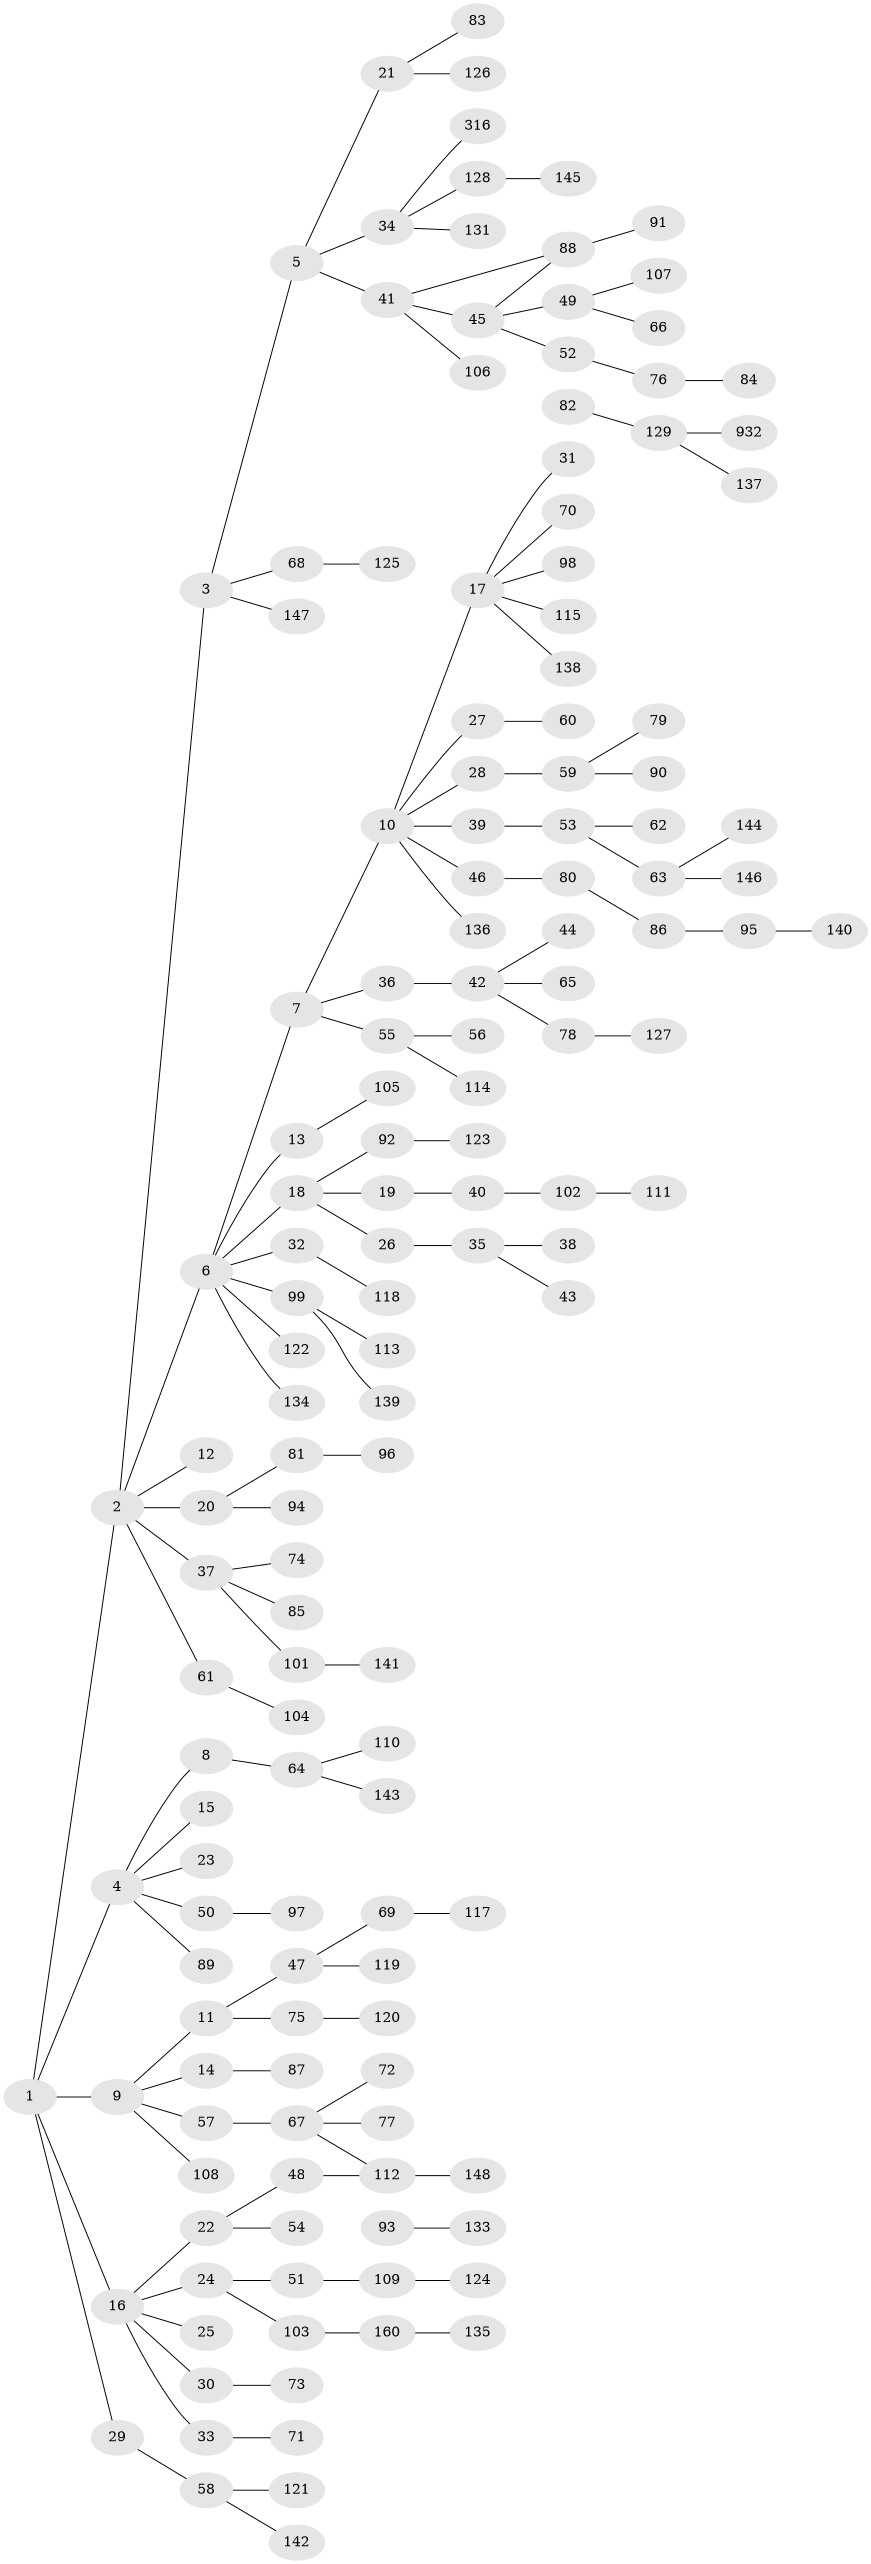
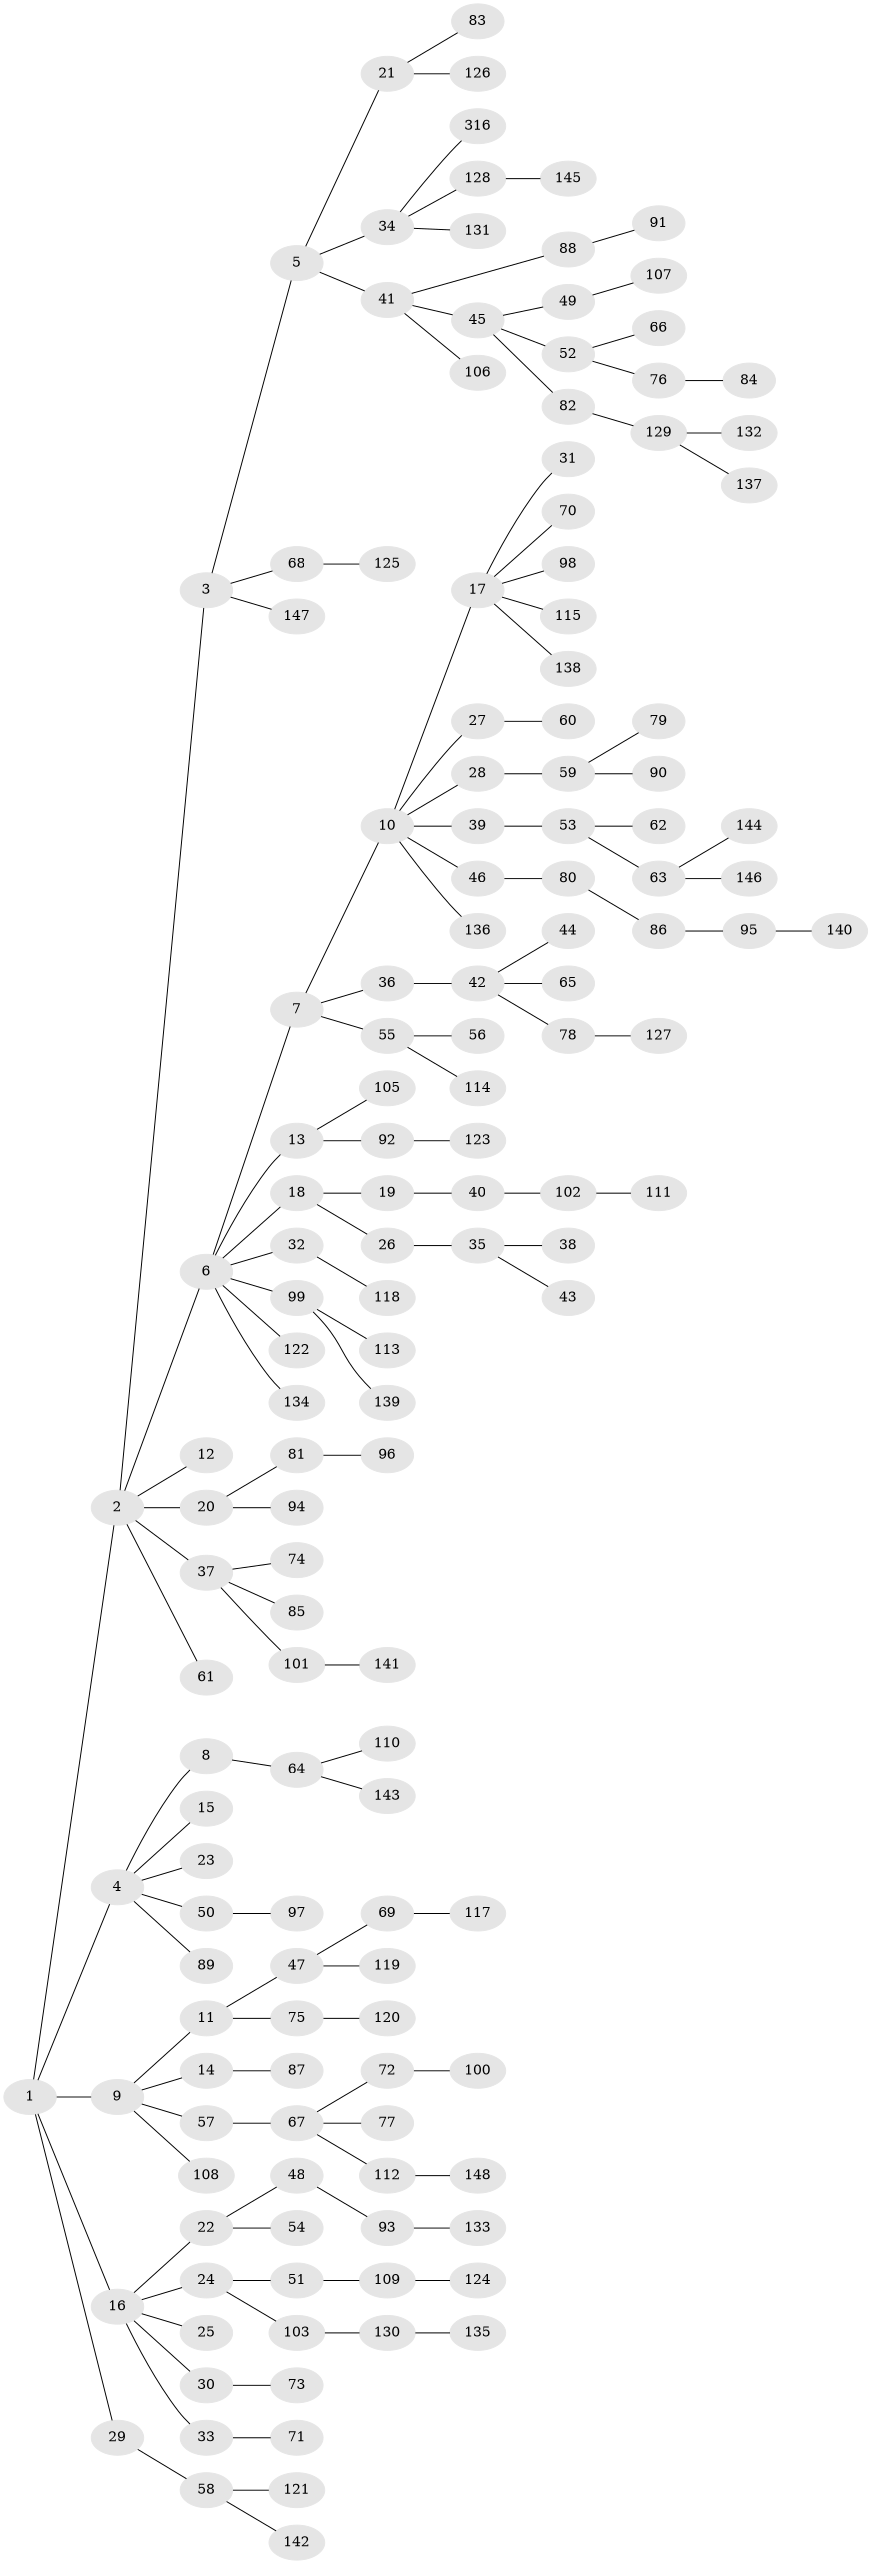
(523, 285) -> (523, 364)
(613, 315) -> (613, 341)
(749, 433) -> (749, 433)
(342, 1167) -> (342, 1141)
(297, 1717) -> none
none -> (478, 2071)
(341, 2176) -> (342, 2202)
(387, 2333) -> (387, 2333)
